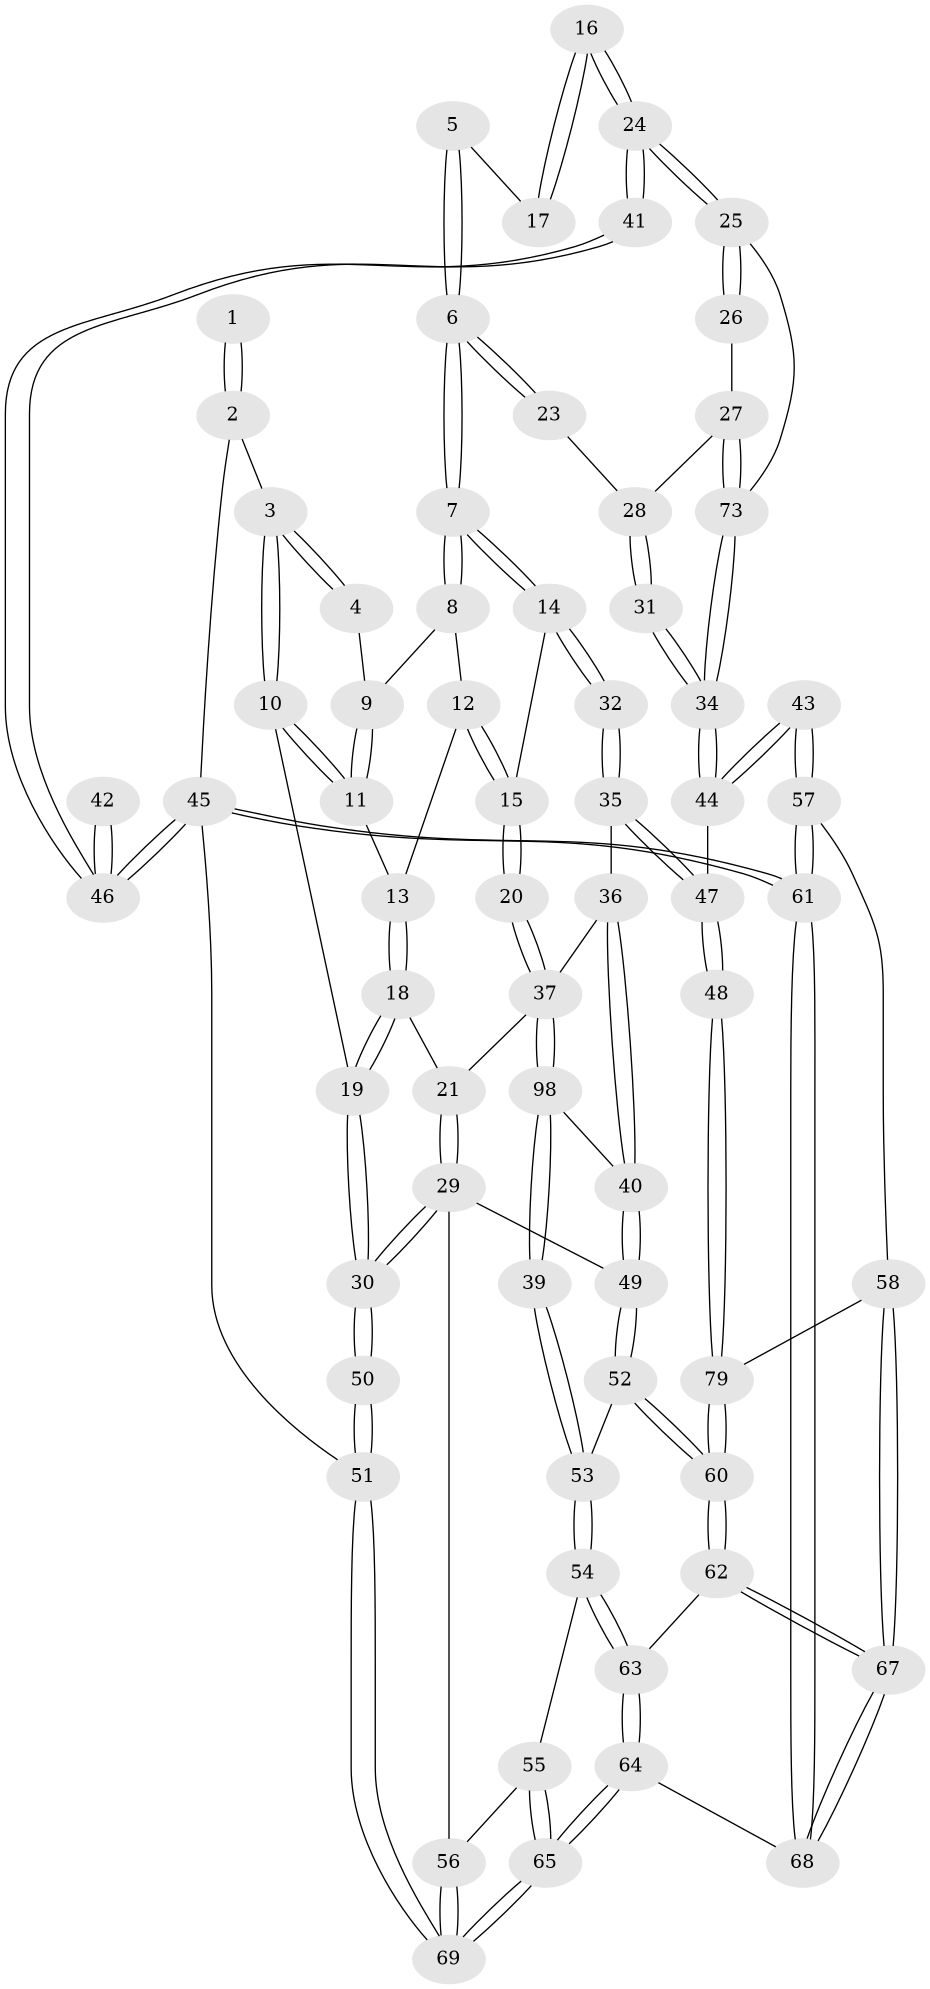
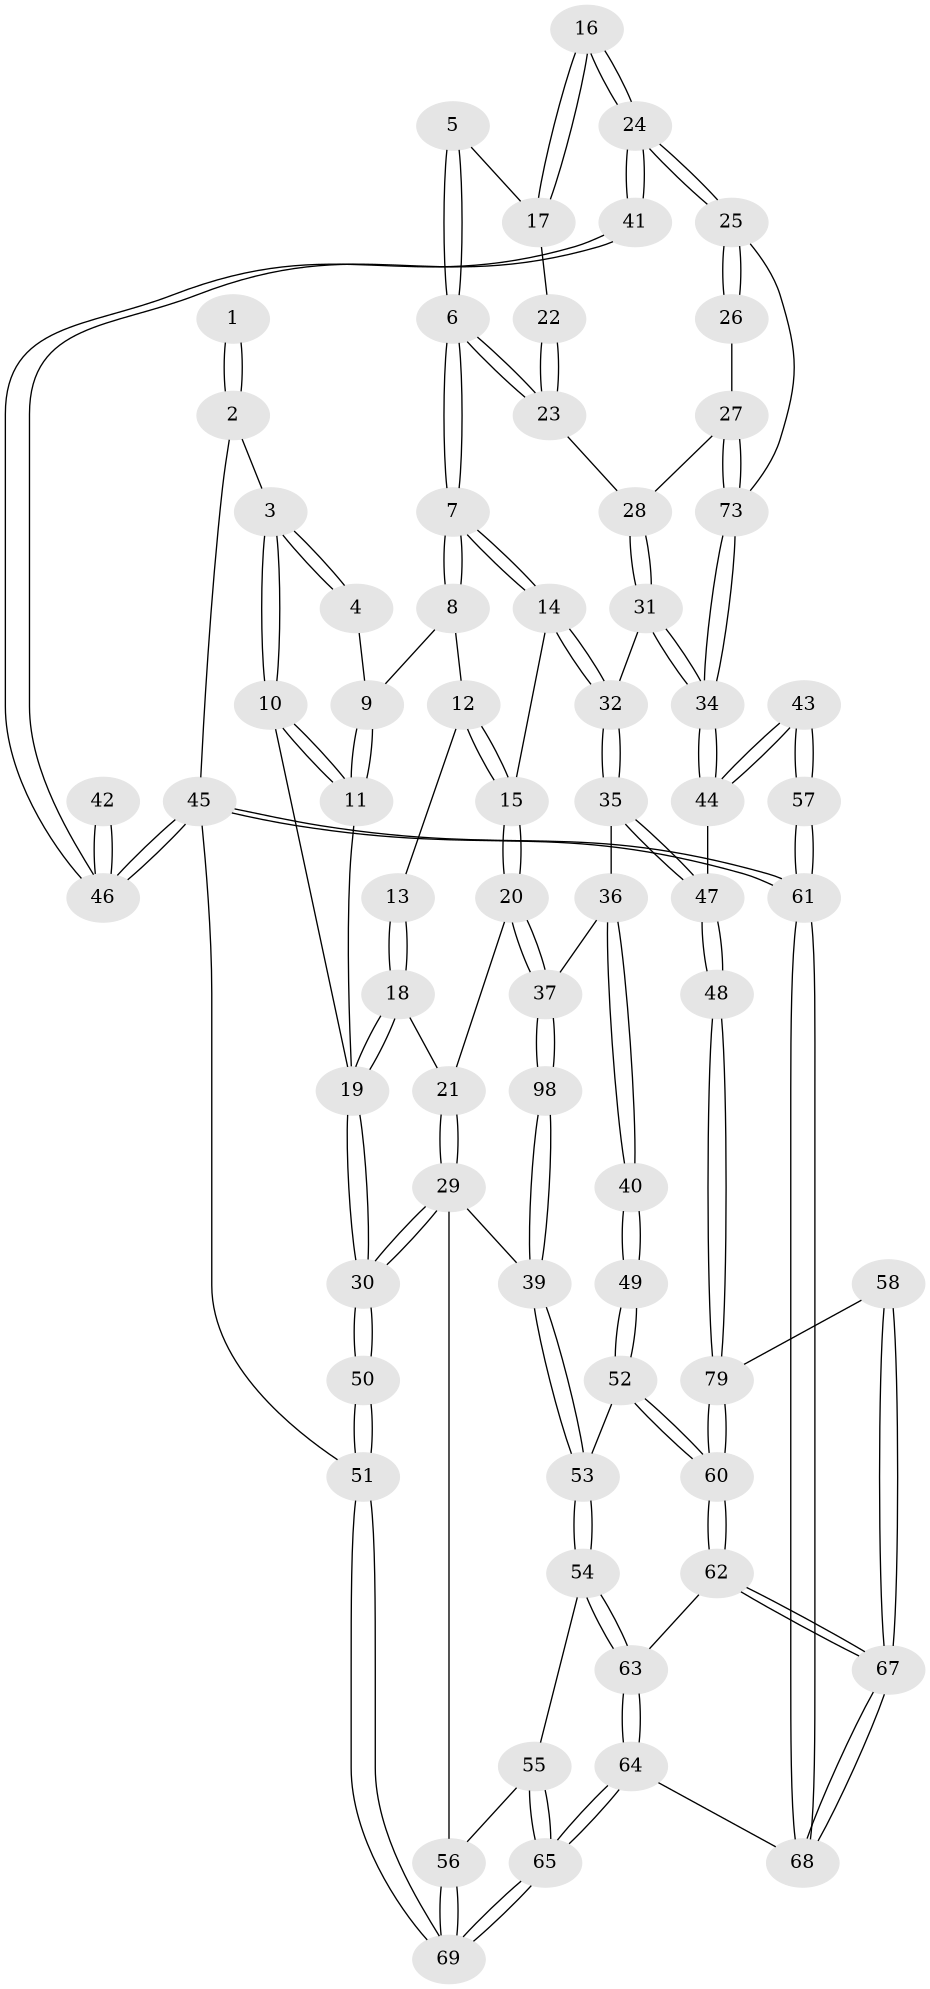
none -> (550, 319)
none -> (629, 656)
(377, 850) -> (348, 946)
(883, 1034) -> none
(497, 1043) -> (480, 995)
(588, 1139) -> none
(553, 1242) -> (492, 1236)
